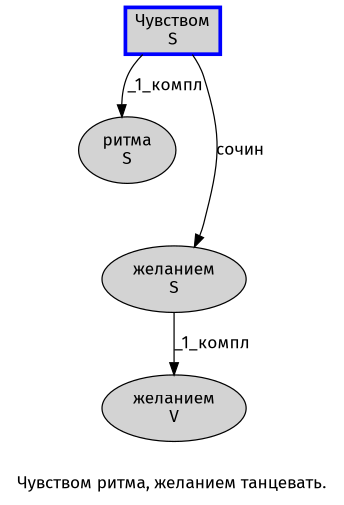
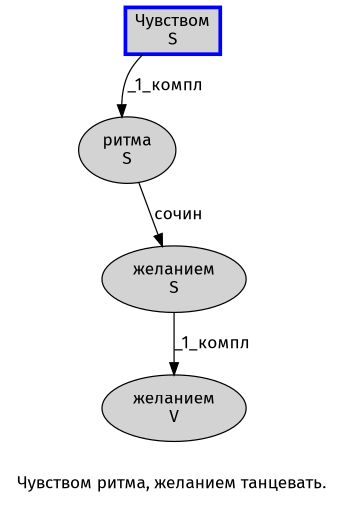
(217, 144) -> (148, 208)
